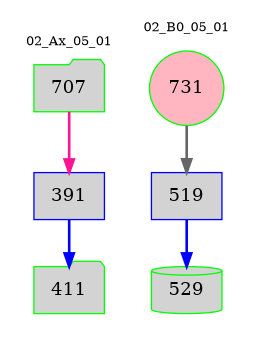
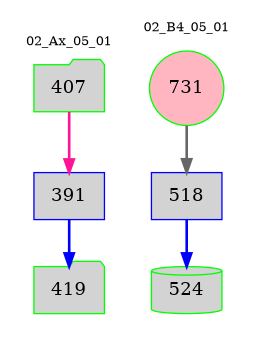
(187, 28) -> (187, 28)
(69, 88) -> (69, 88)
(187, 196) -> (187, 196)
(69, 290) -> (69, 290)
(187, 290) -> (187, 290)
